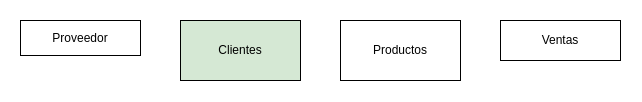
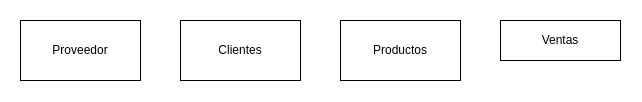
(81, 38) -> (81, 51)
(241, 51) -> (241, 51)
